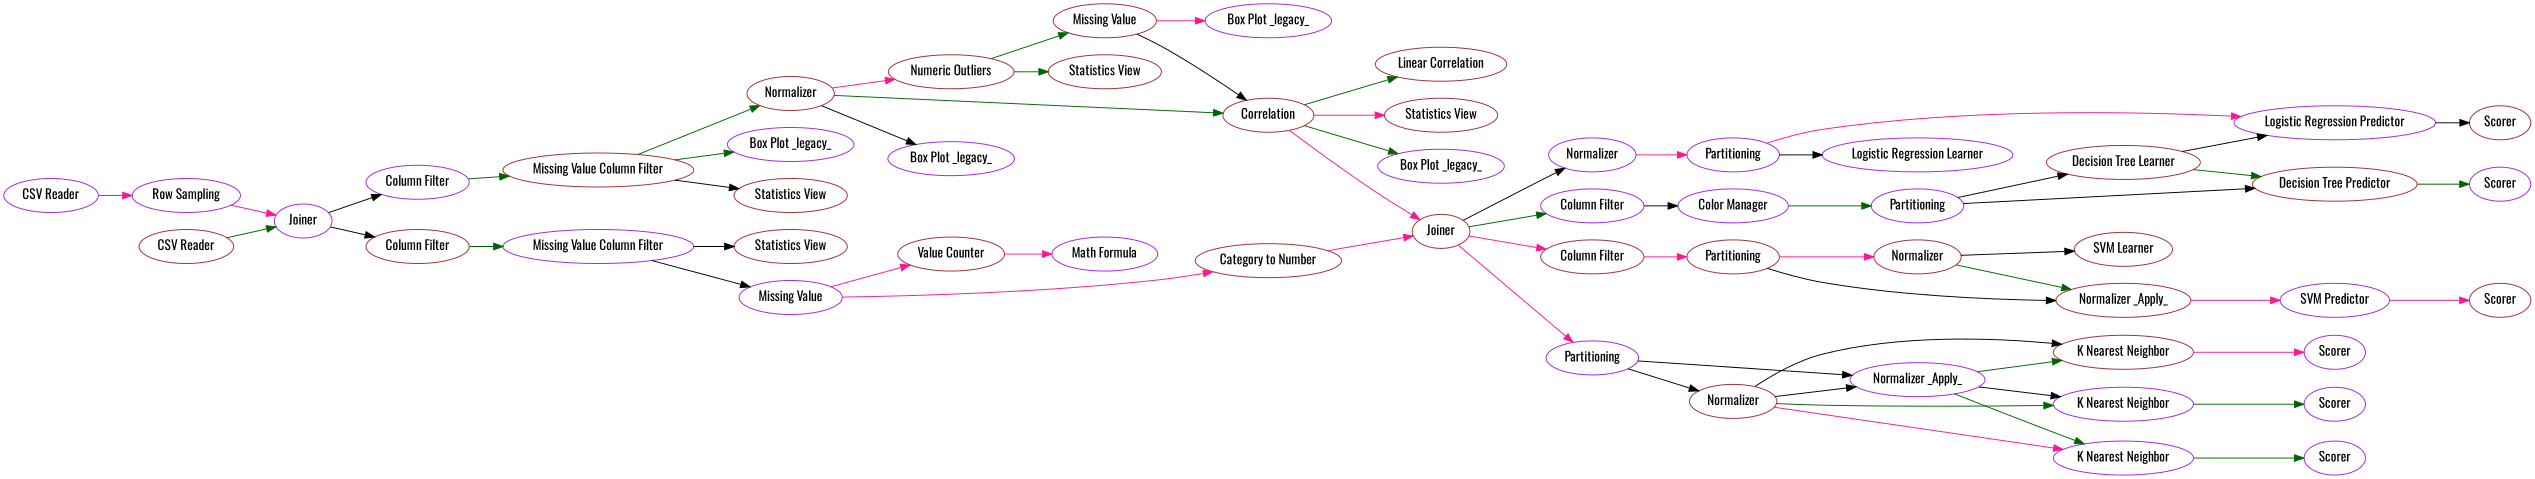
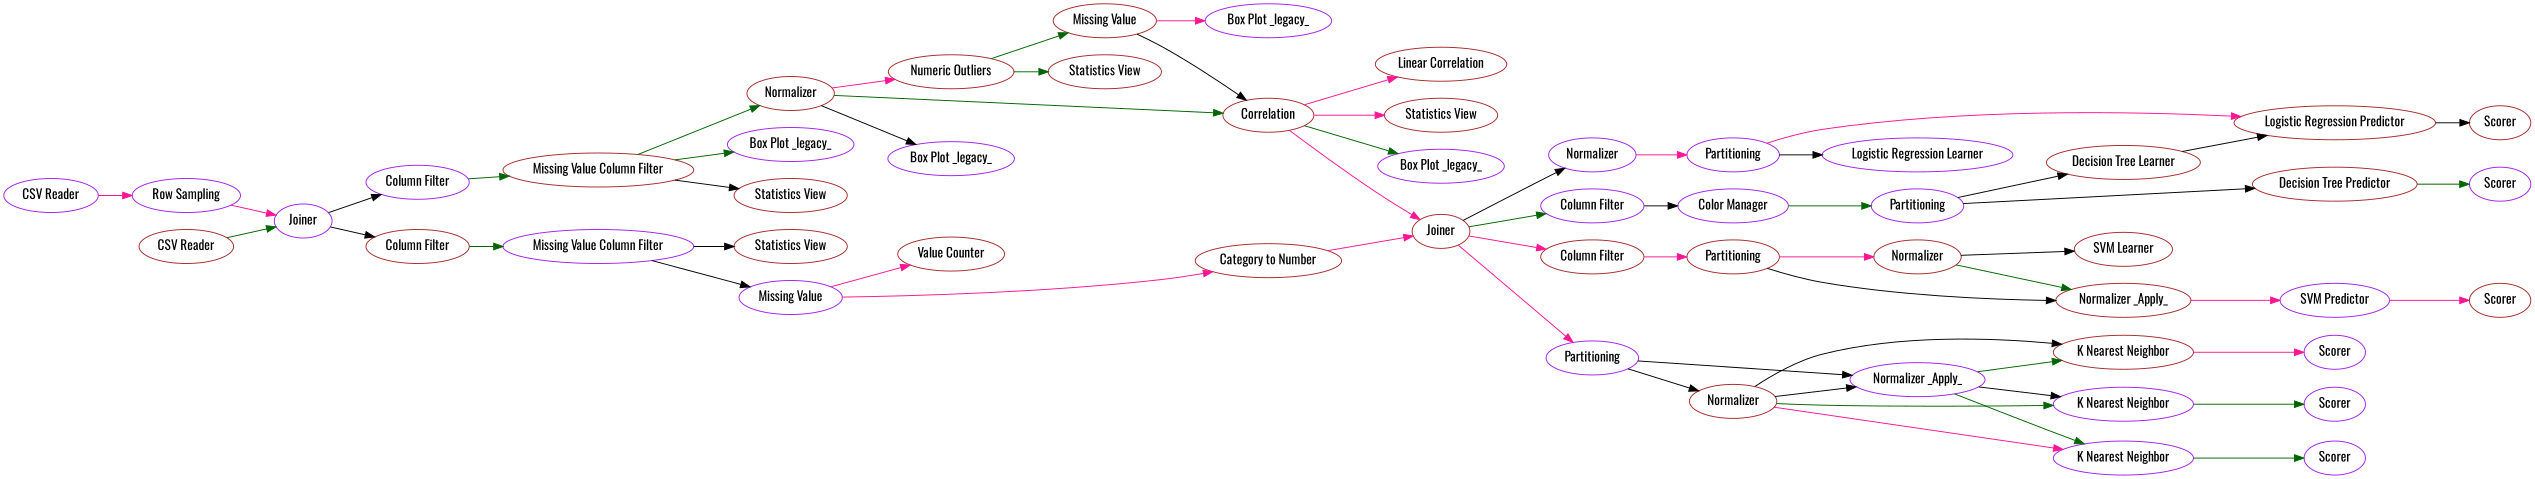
(1346, 92) -> (1346, 92)
(2335, 123) -> (2335, 123)
(2222, 173) -> none
(1105, 254) -> none
